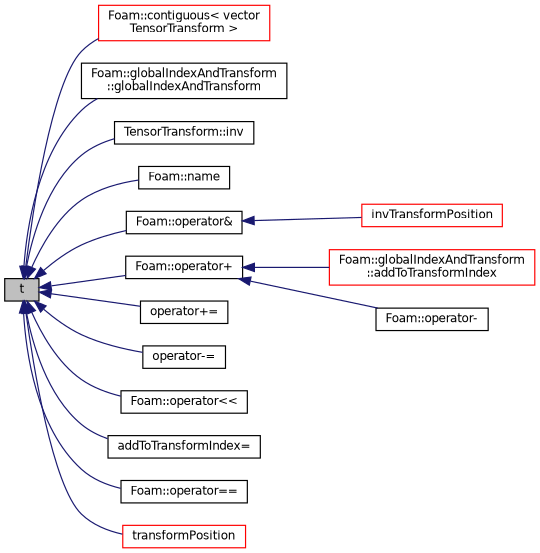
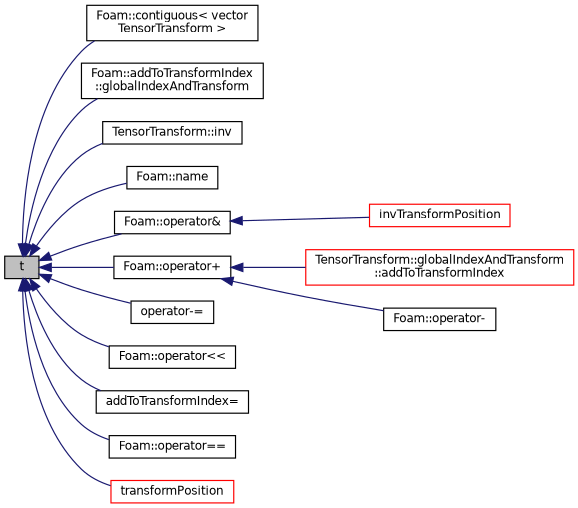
(184, 23) -> (172, 23)
(184, 81) -> (172, 81)
(432, 267) -> (440, 267)
(184, 312) -> none
